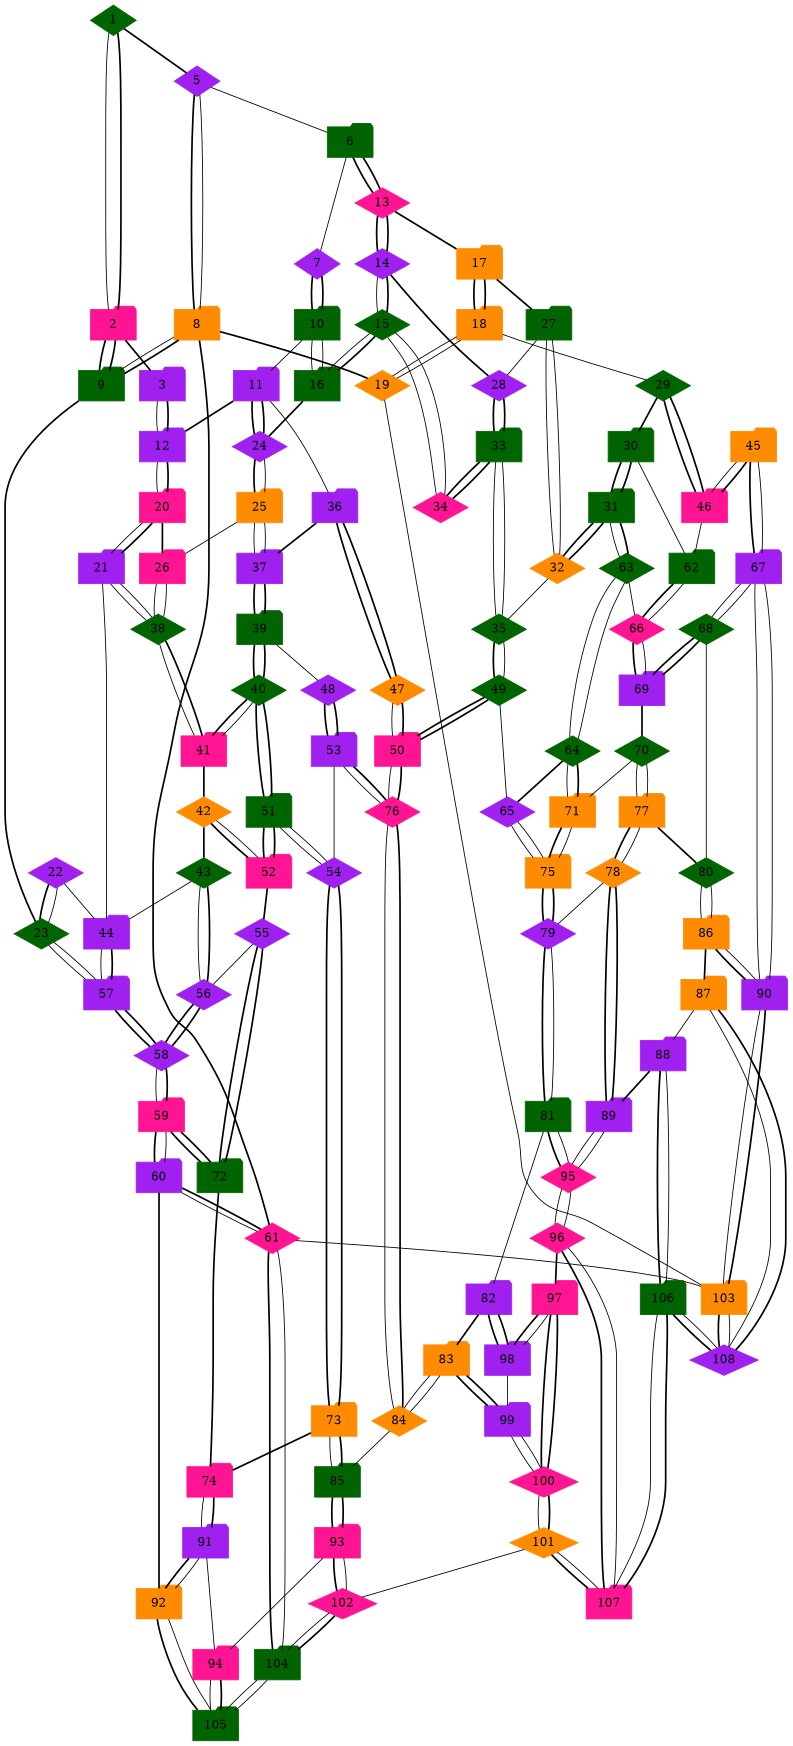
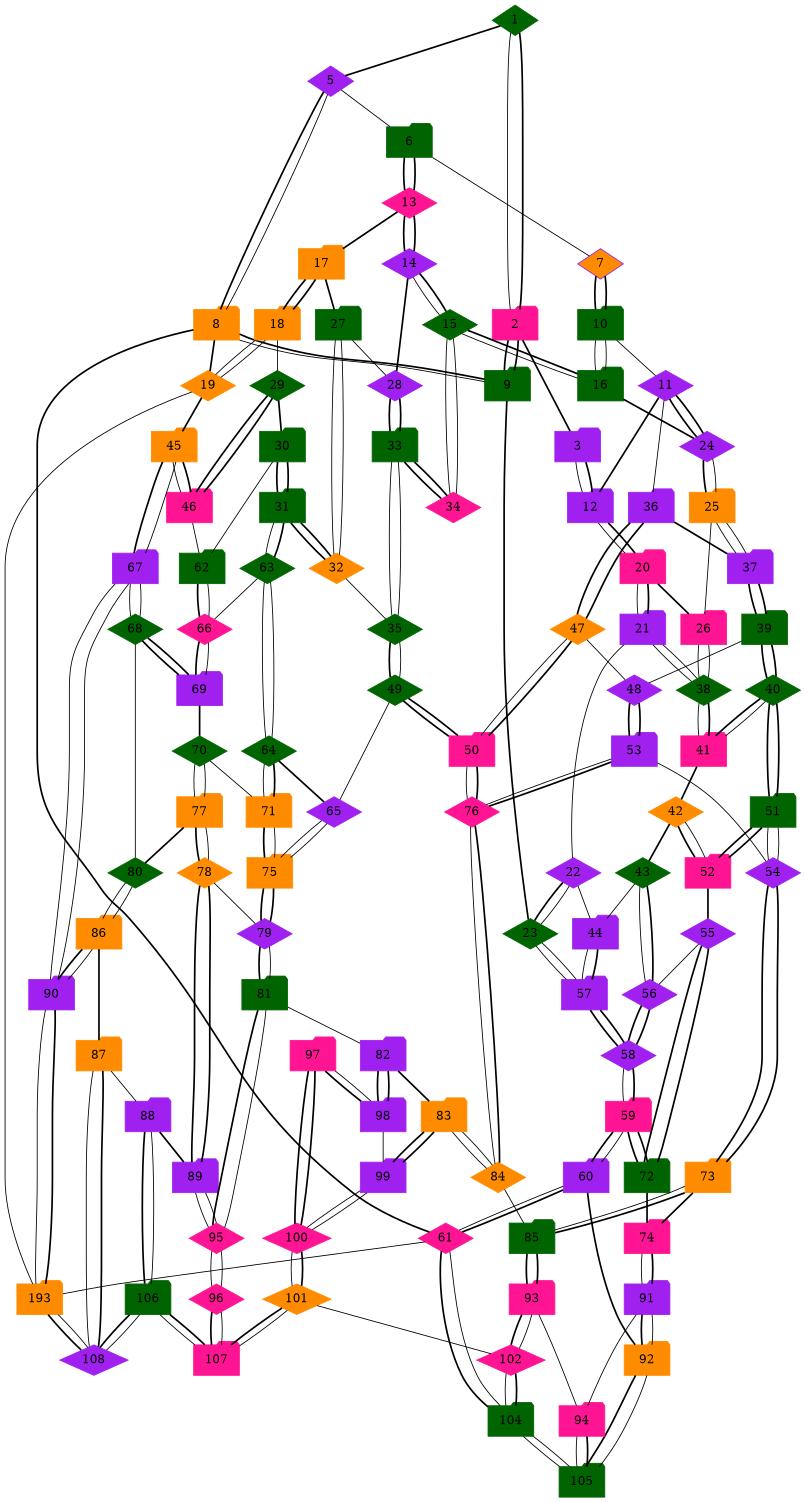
(317, 264) -> (601, 264)
(256, 386) -> (666, 386)
none -> (192, 415)
none -> (604, 658)
(107, 751) -> (578, 745)
(556, 1269) -> none
(724, 1299) -> (40, 1299)
